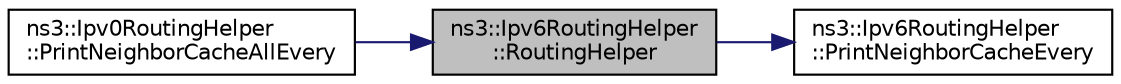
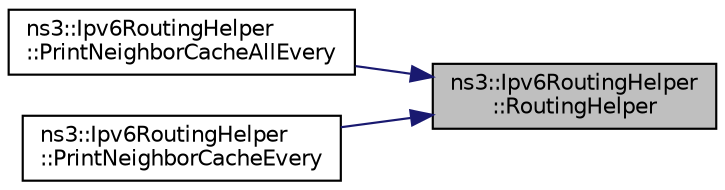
(182, 42) -> (182, 42)
(744, 42) -> (376, 123)
